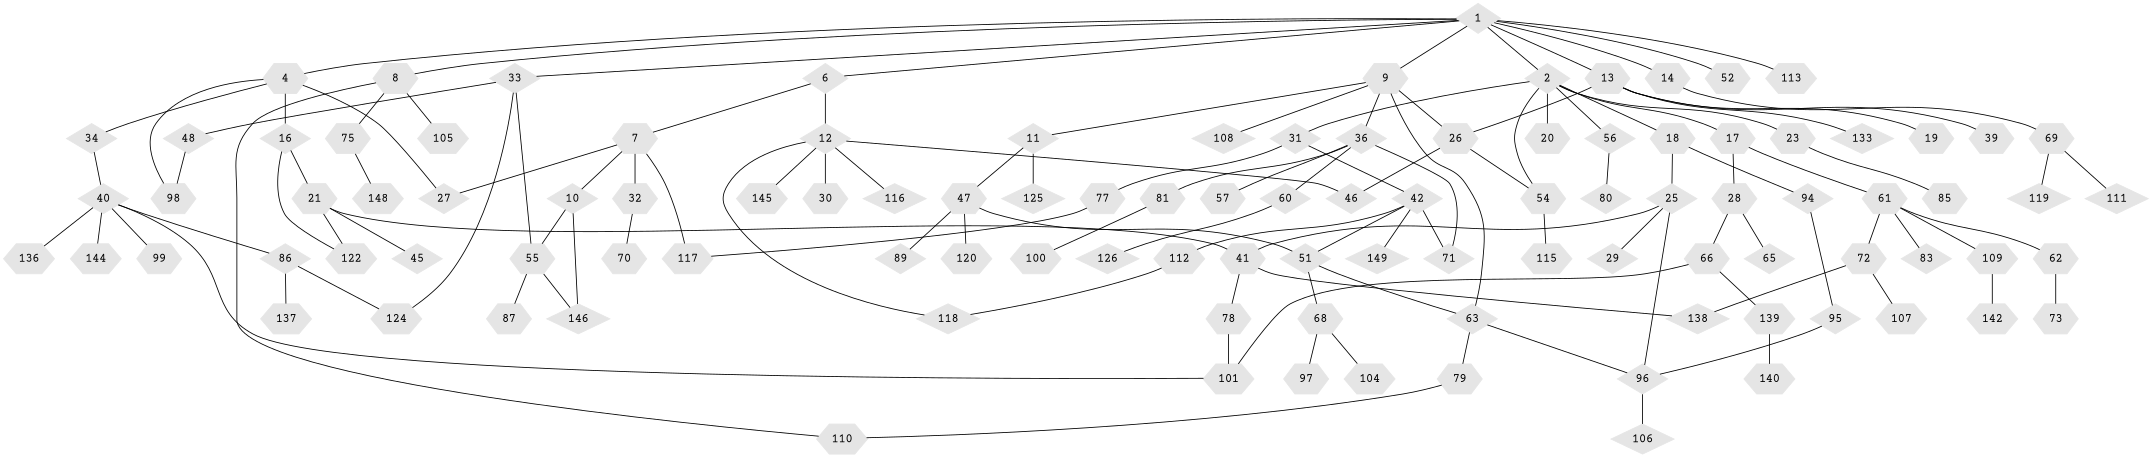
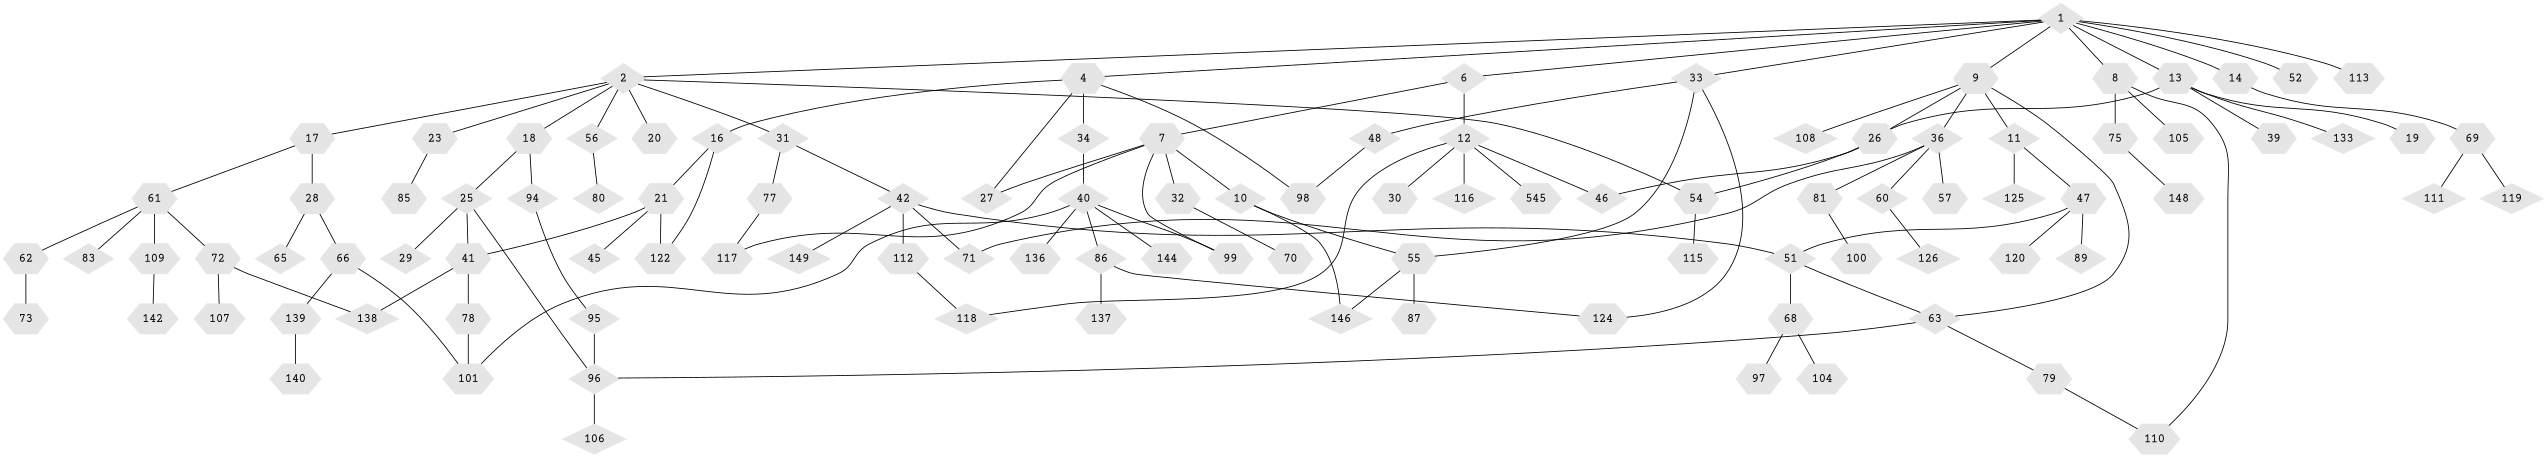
(762, 199) -> (1536, 199)
none -> (1150, 216)
